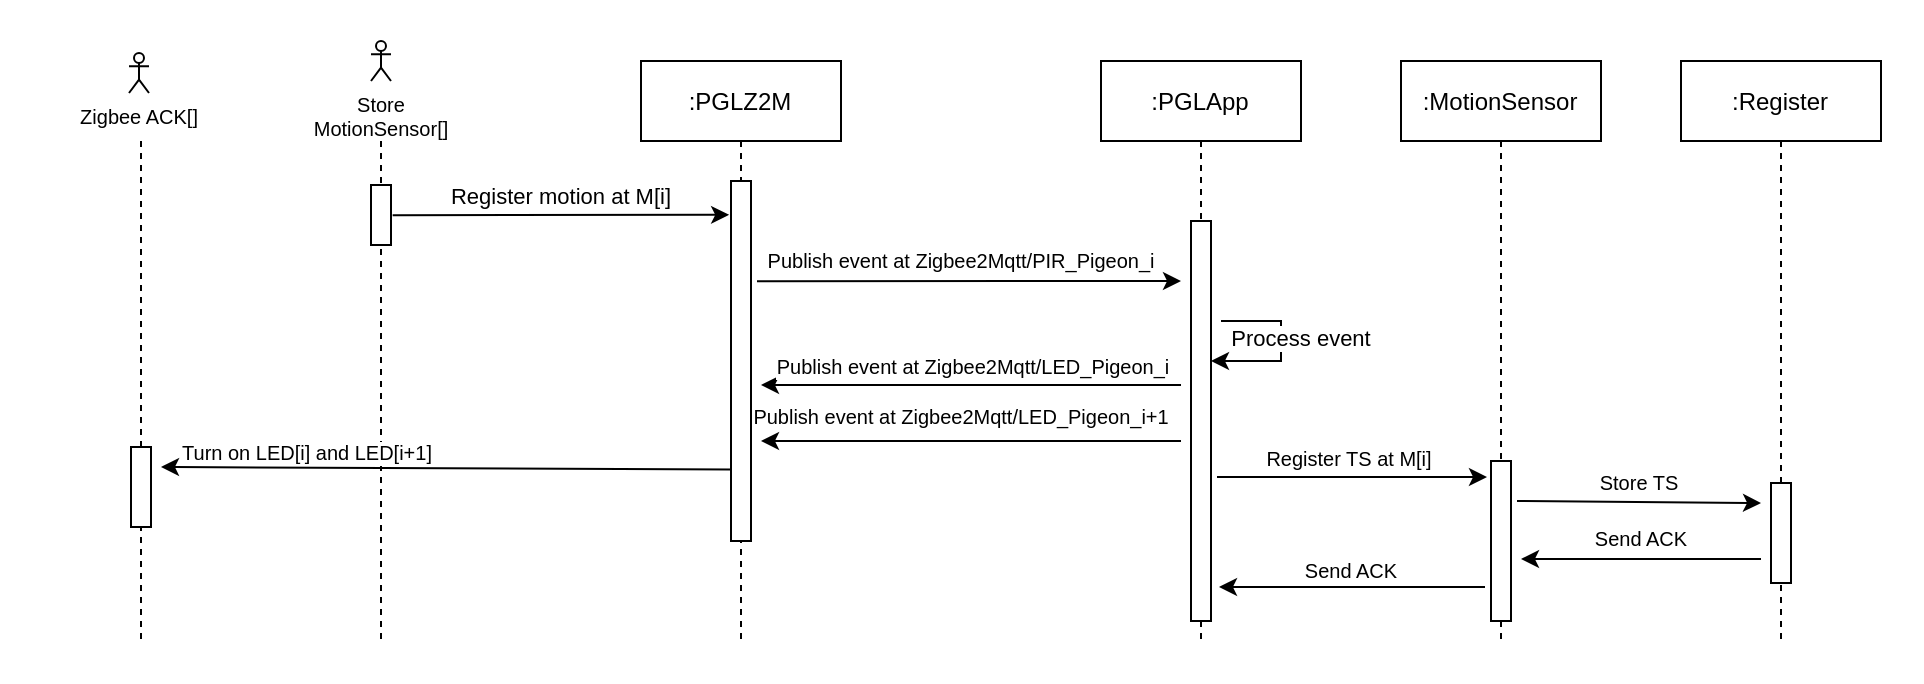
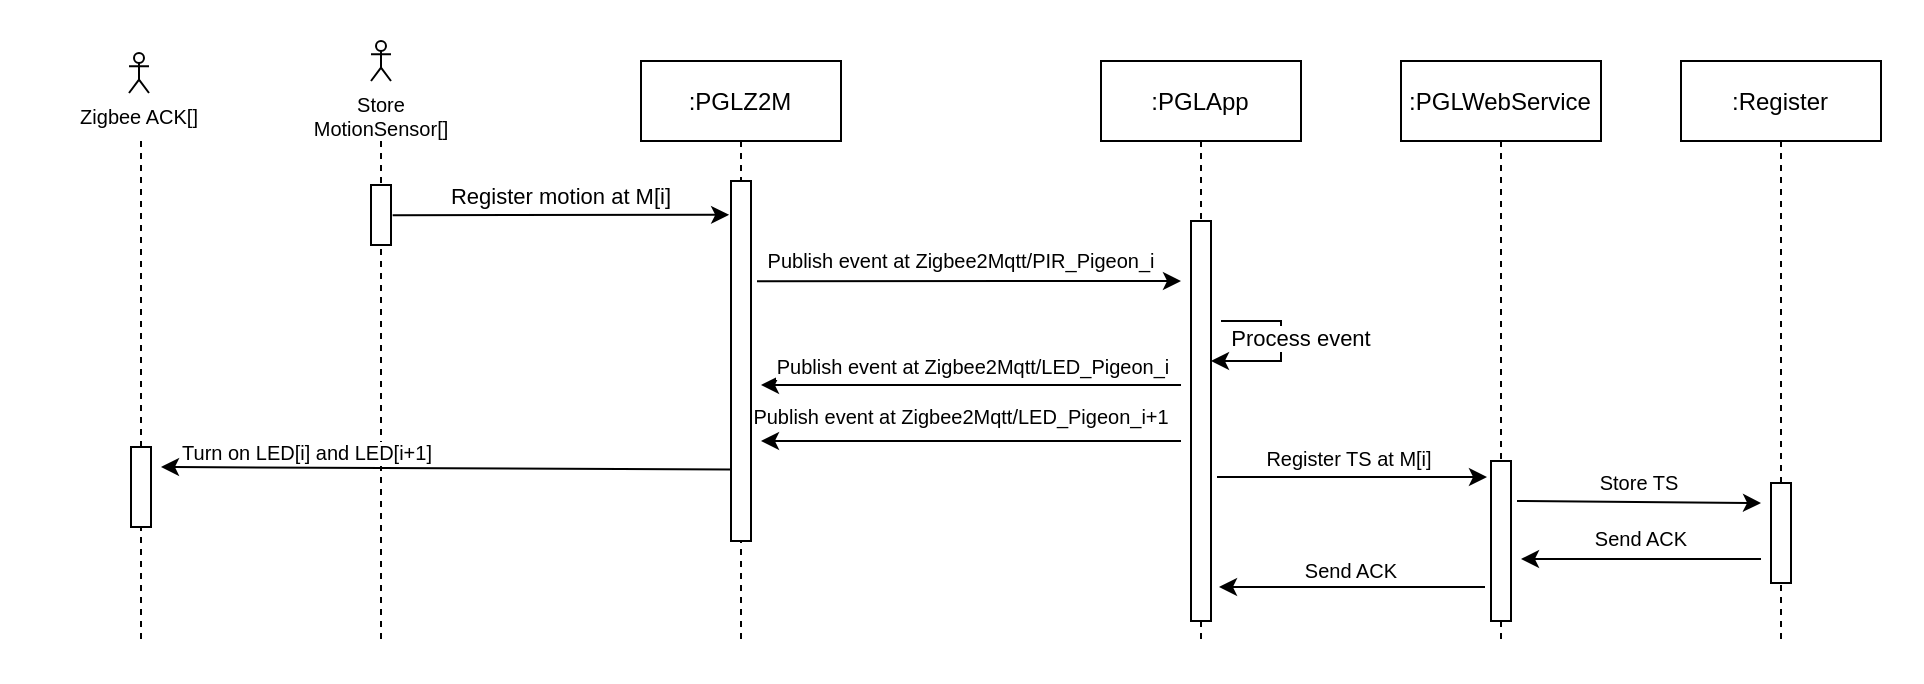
(1500, 102) -> (1500, 102)
